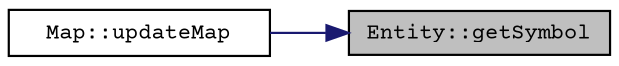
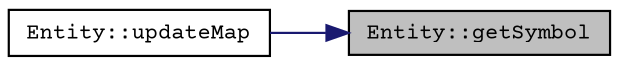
(139, 33) -> (139, 33)
